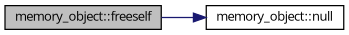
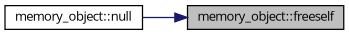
(177, 18) -> (159, 18)
